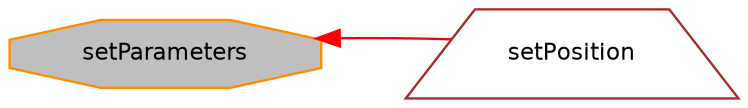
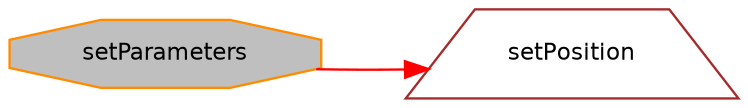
(396, 38) -> (360, 70)
